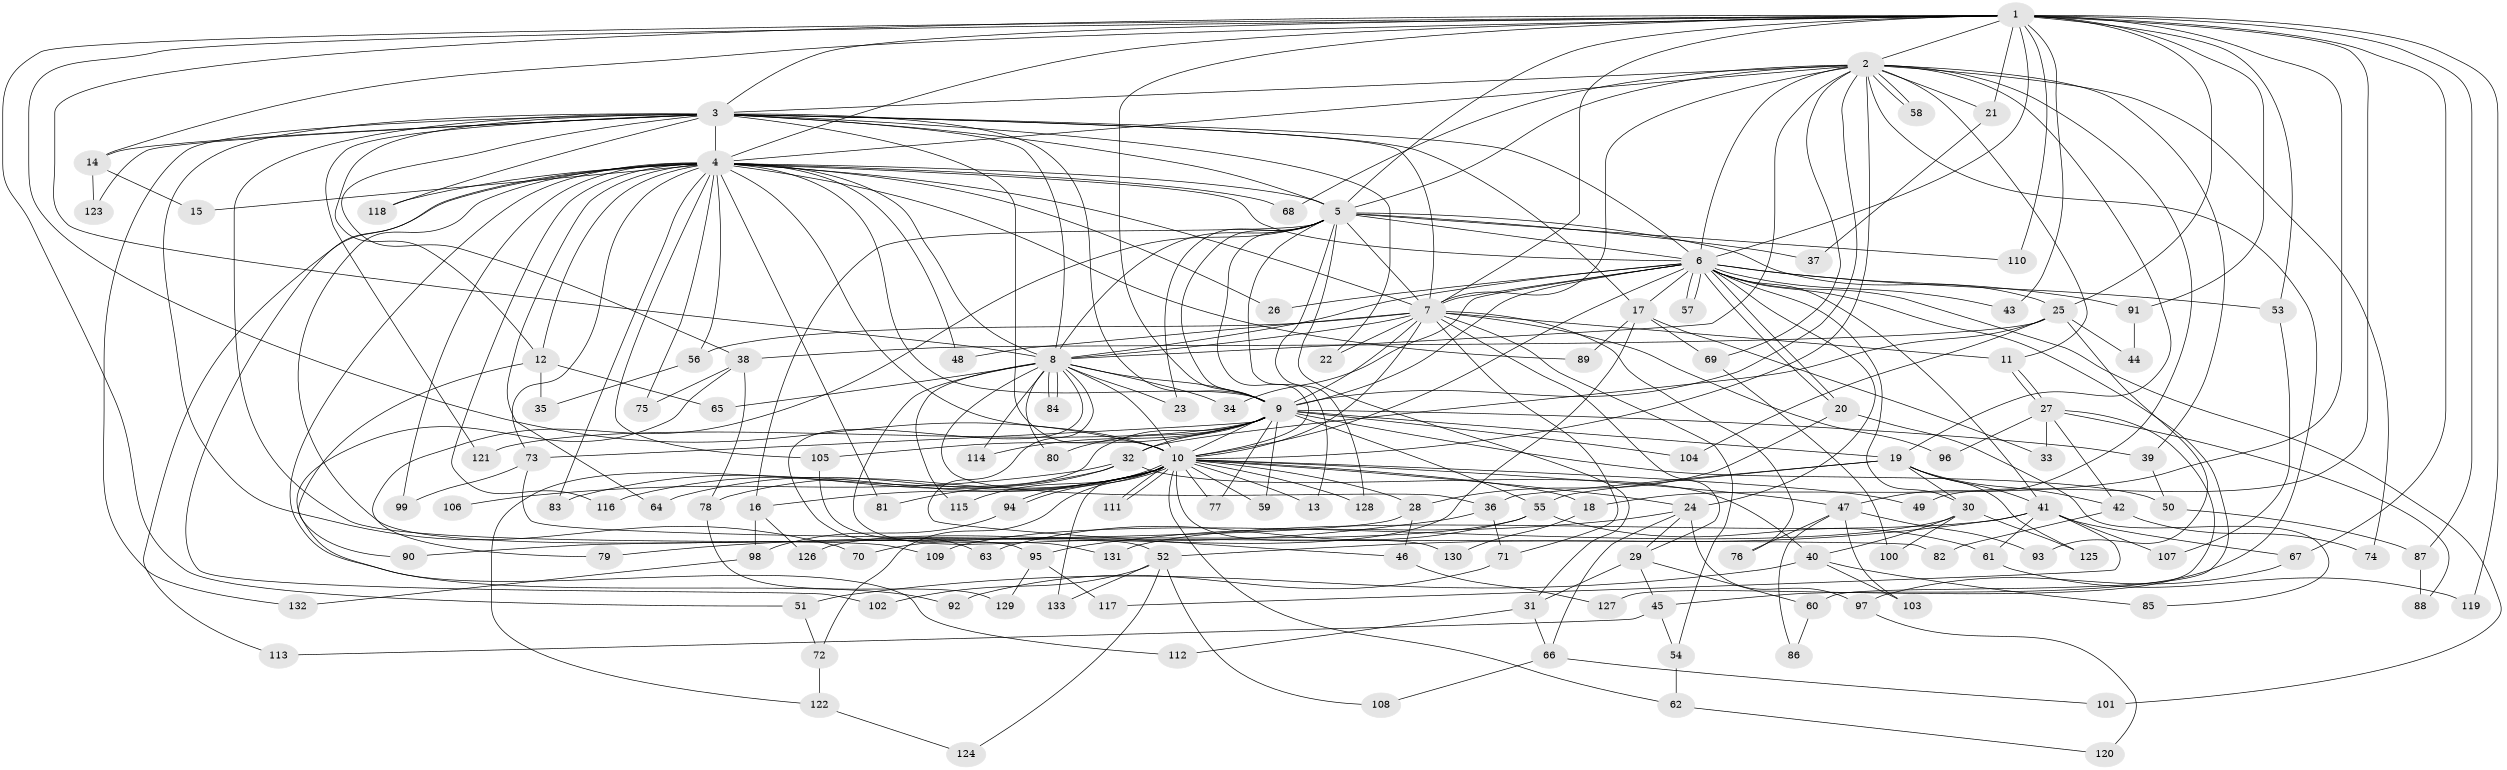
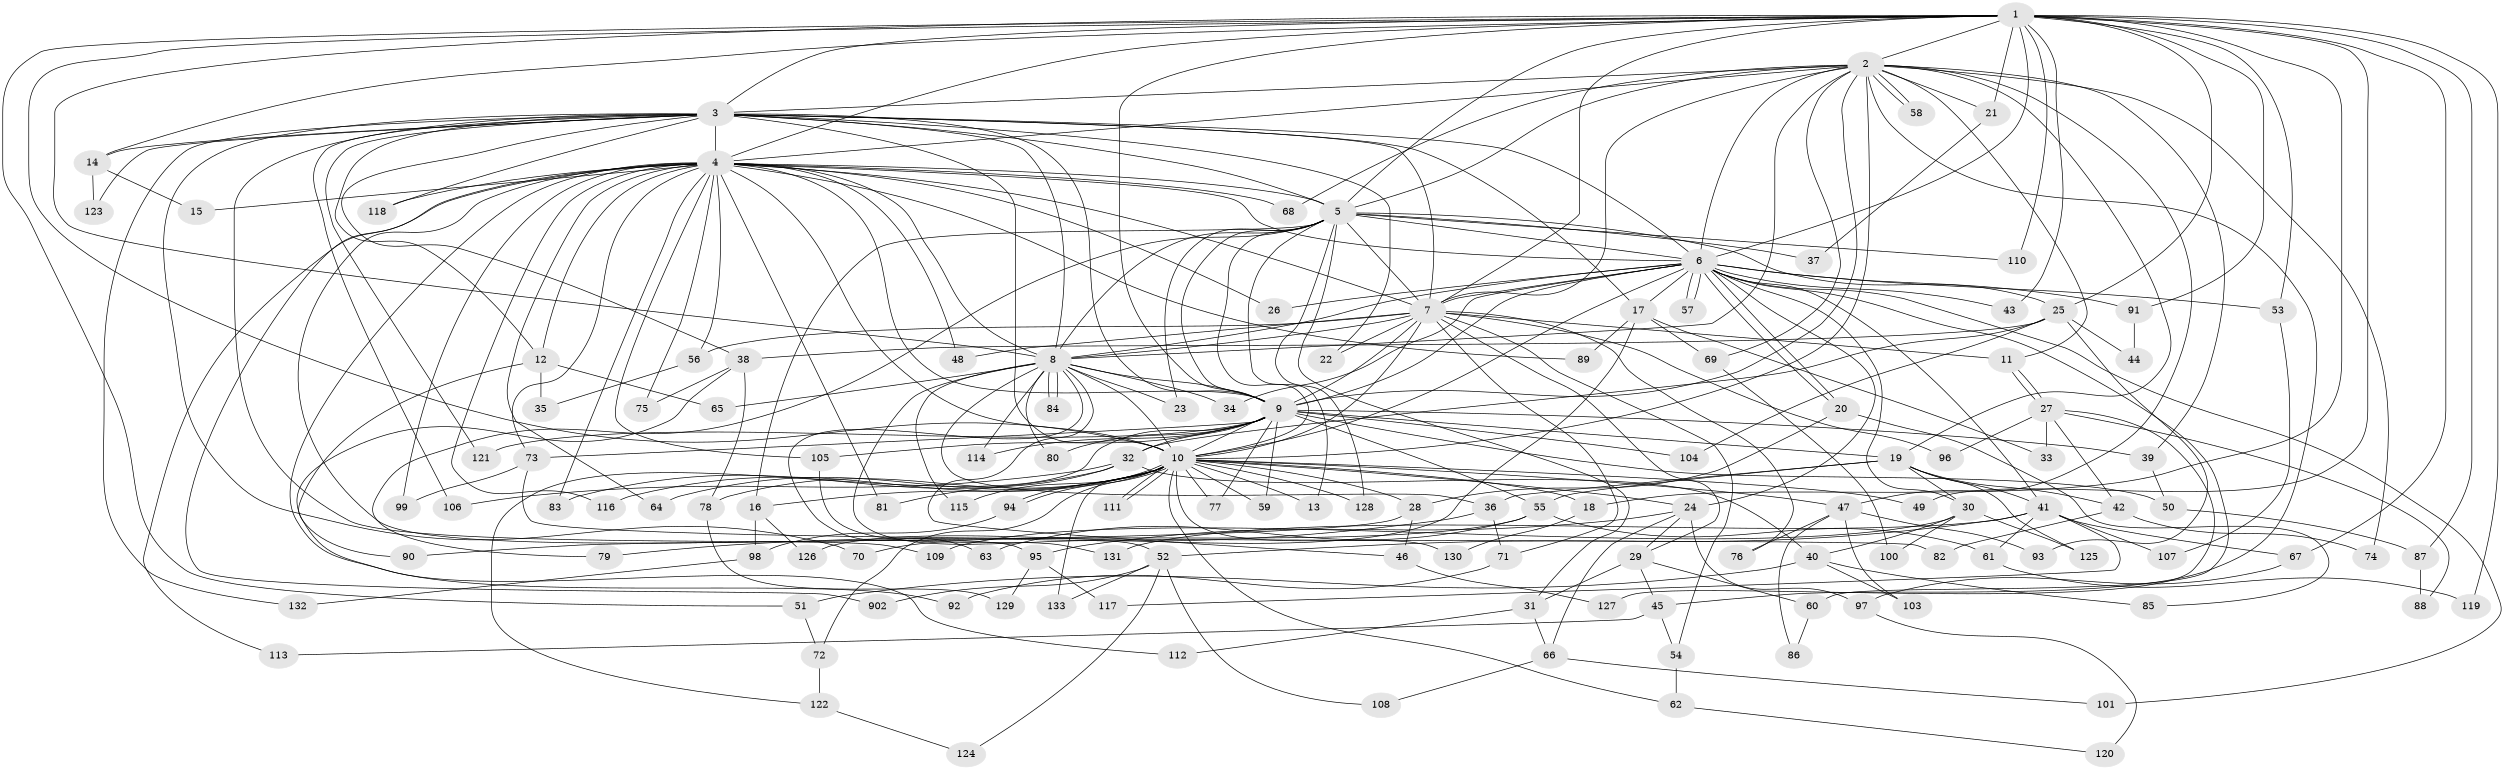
none -> (315, 167)
(878, 607) -> (878, 607)
